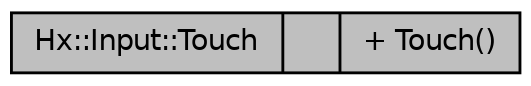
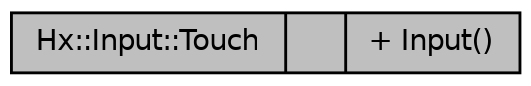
(430, 41) -> (431, 41)
